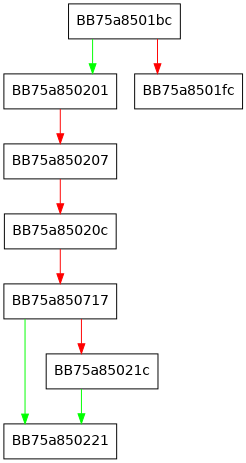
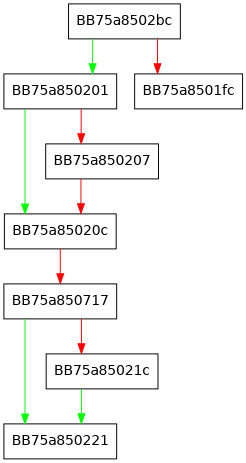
(124, 21) -> (124, 21)
none -> (25, 157)
